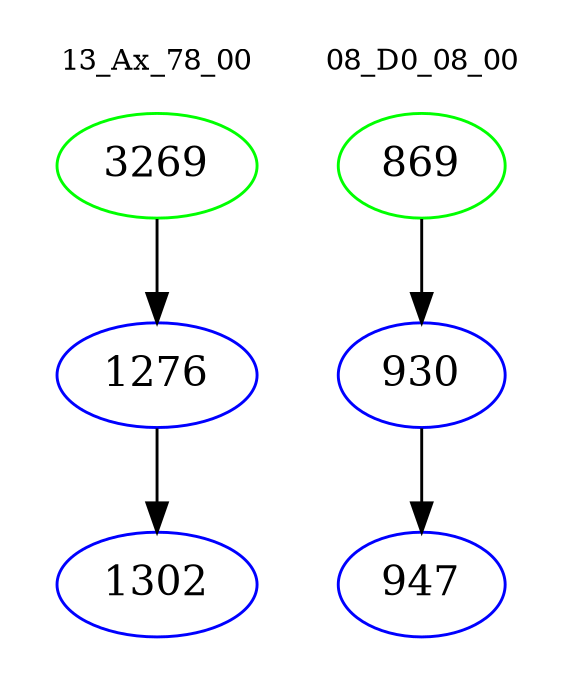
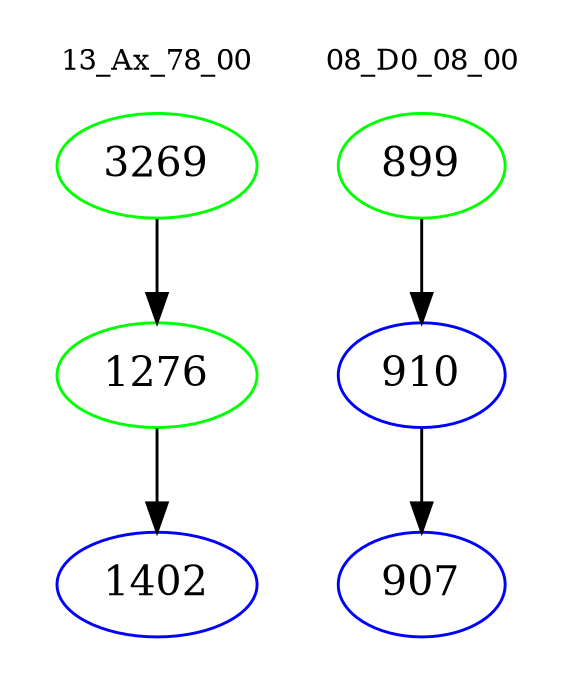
(422, 166) -> (422, 166)
(157, 375) -> (157, 375)
(422, 375) -> (422, 375)
(157, 585) -> (157, 585)
(422, 585) -> (422, 585)
